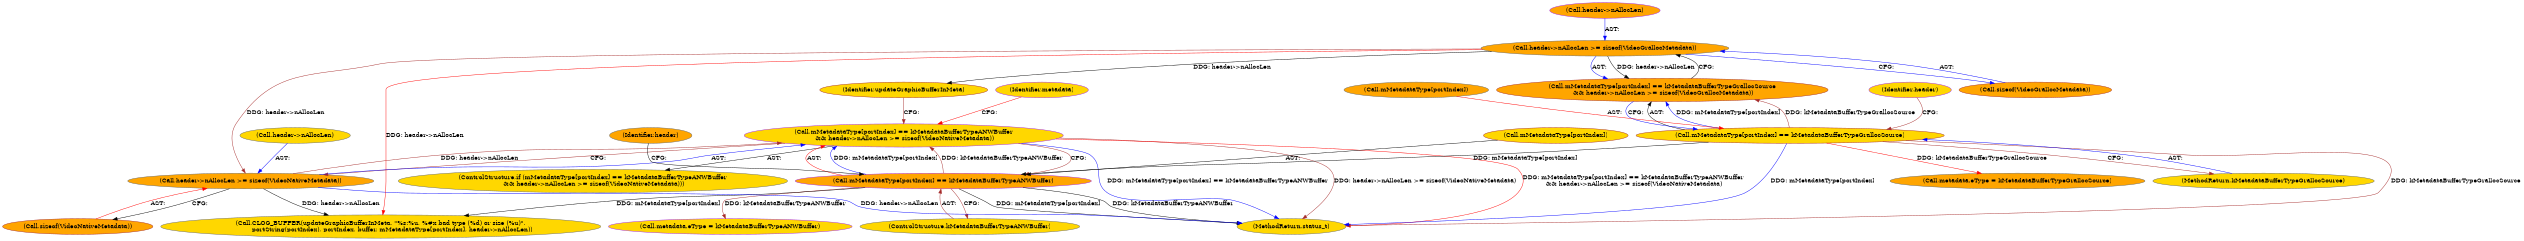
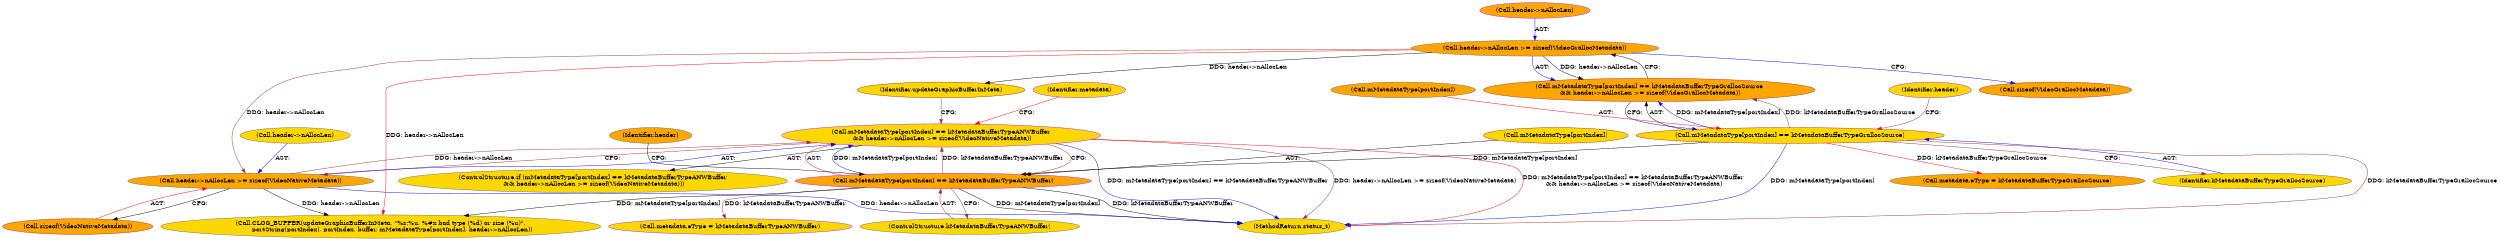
(1866, 60) -> none
(2264, 181) -> (2252, 181)
